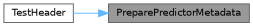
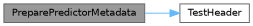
(86, 13) -> (157, 13)
